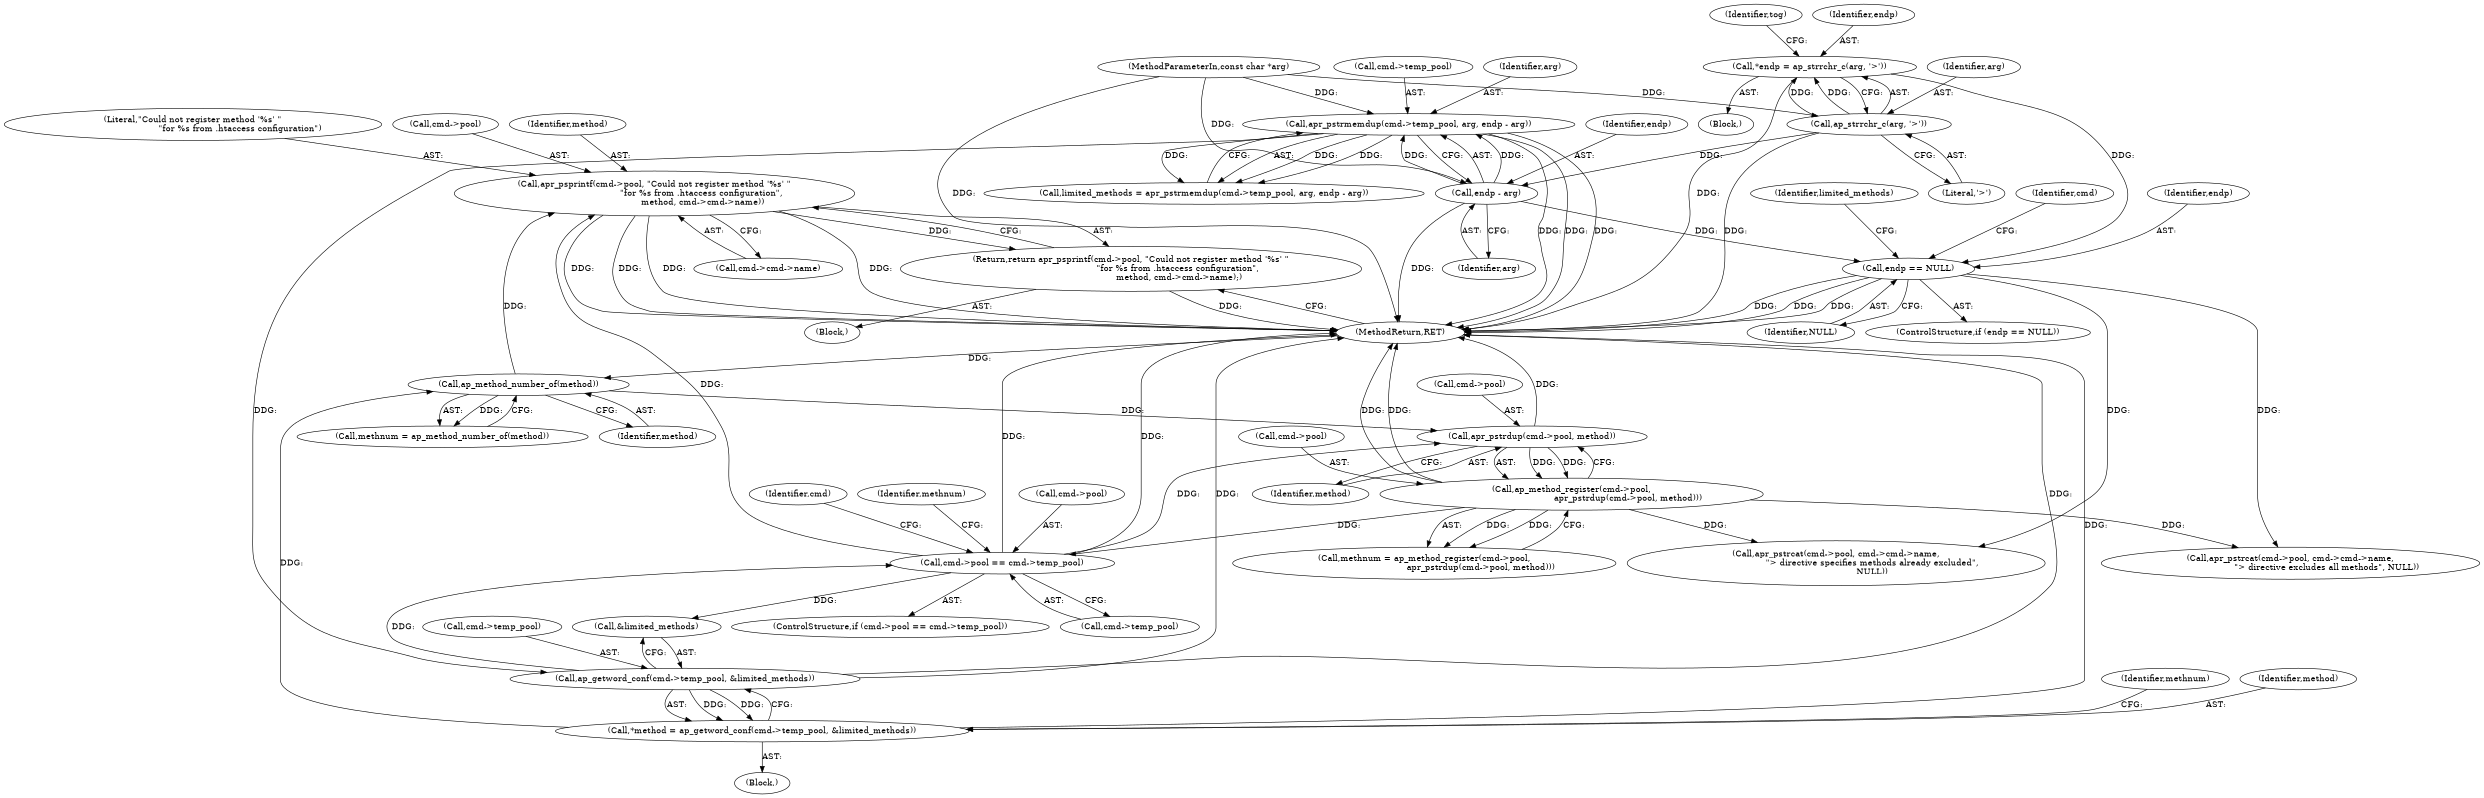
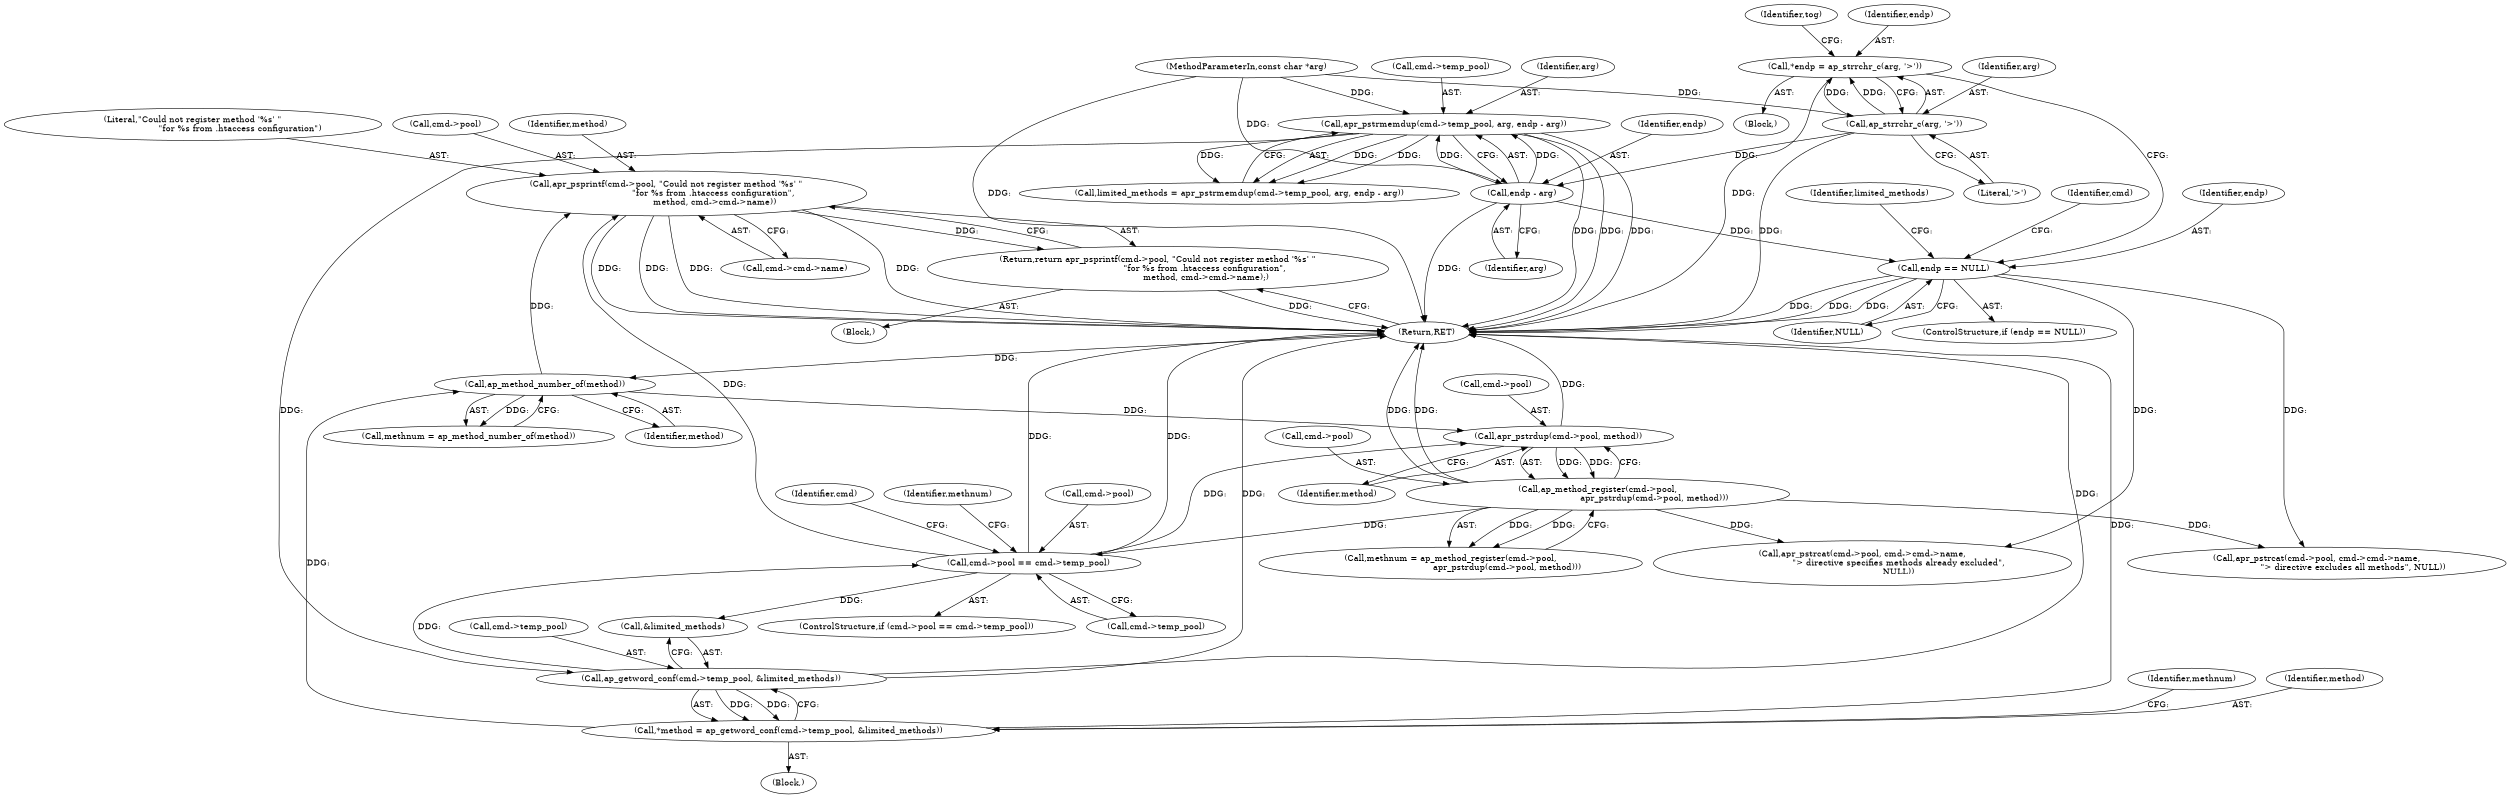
(2124, 156) -> (2159, 156)
(1400, 333) -> (1427, 333)
